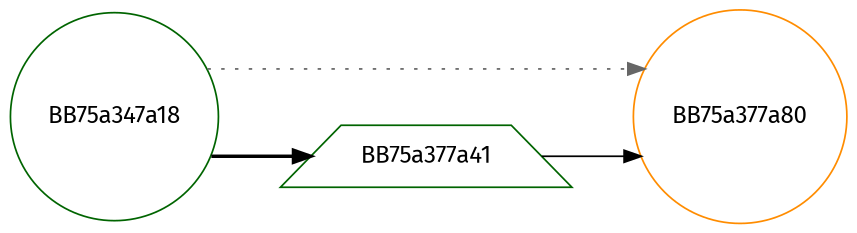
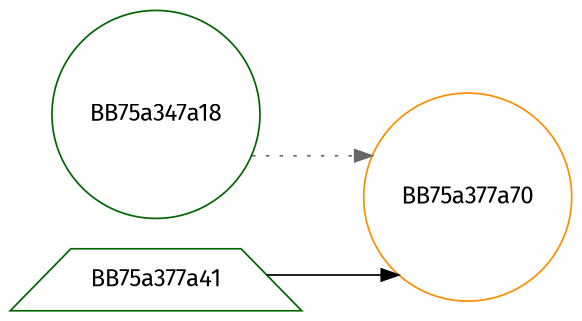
(740, 117) -> (468, 197)
(252, 156) -> none
